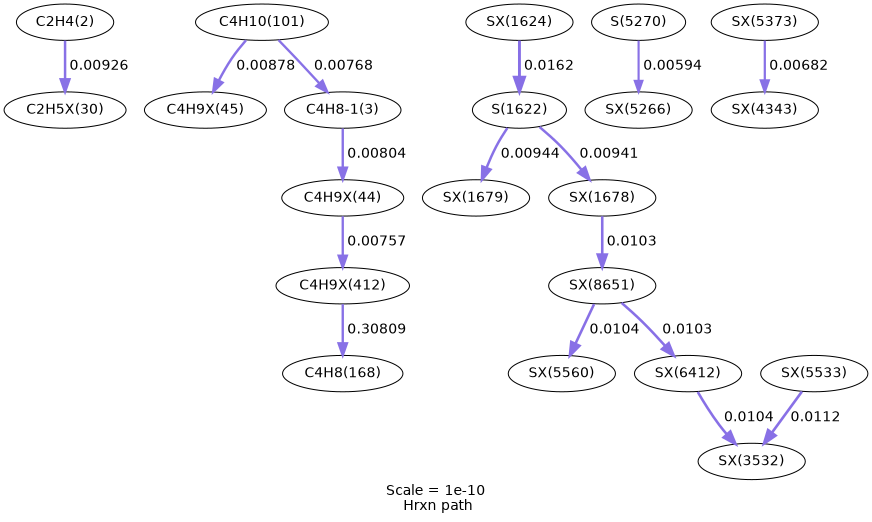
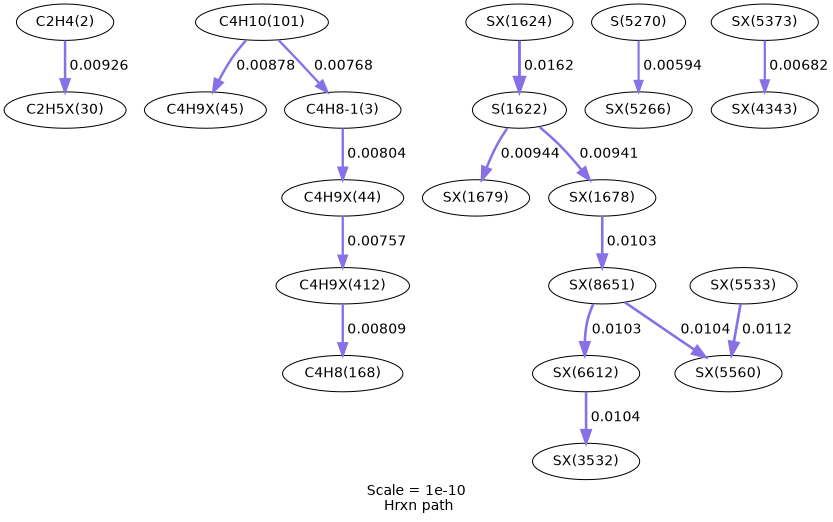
(375, 330) -> (375, 330)
(688, 374) -> (586, 374)
(787, 412) -> (737, 323)
